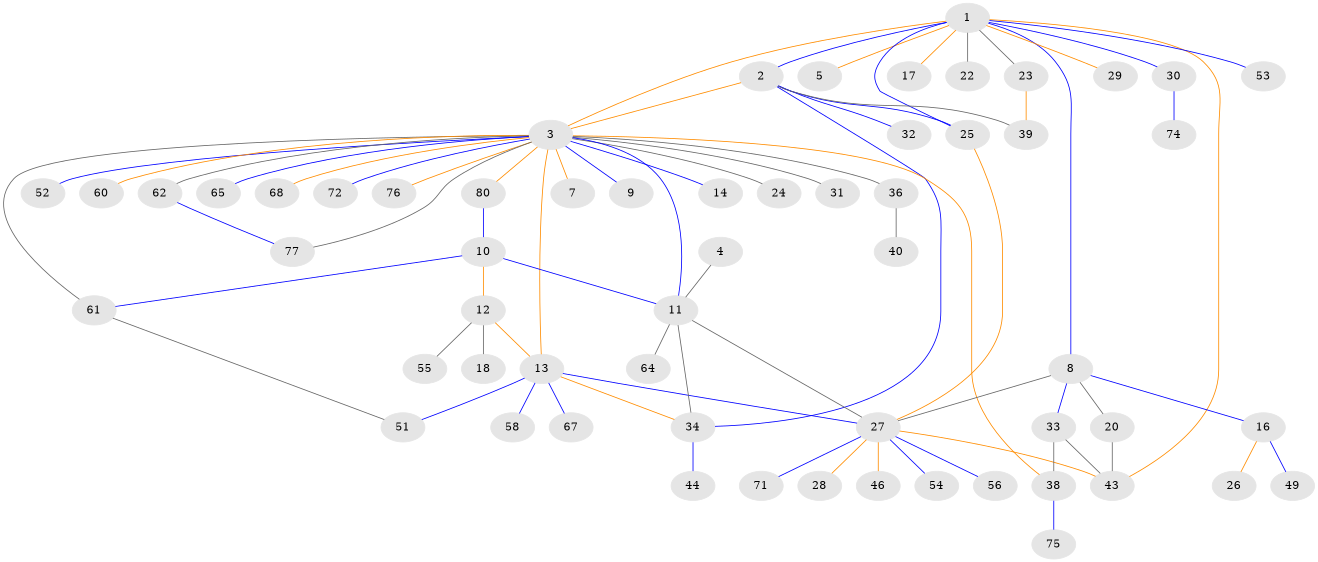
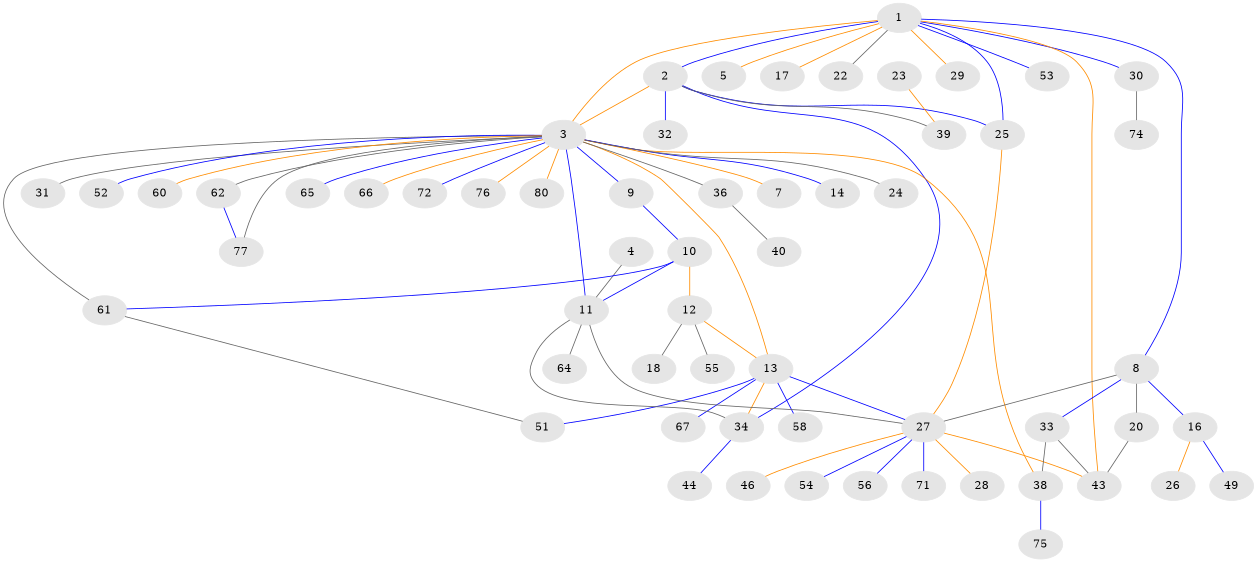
(997, 47) -> none
(1174, 106) -> (1137, 106)
(277, 193) -> (366, 193)
(483, 223) -> (660, 223)
